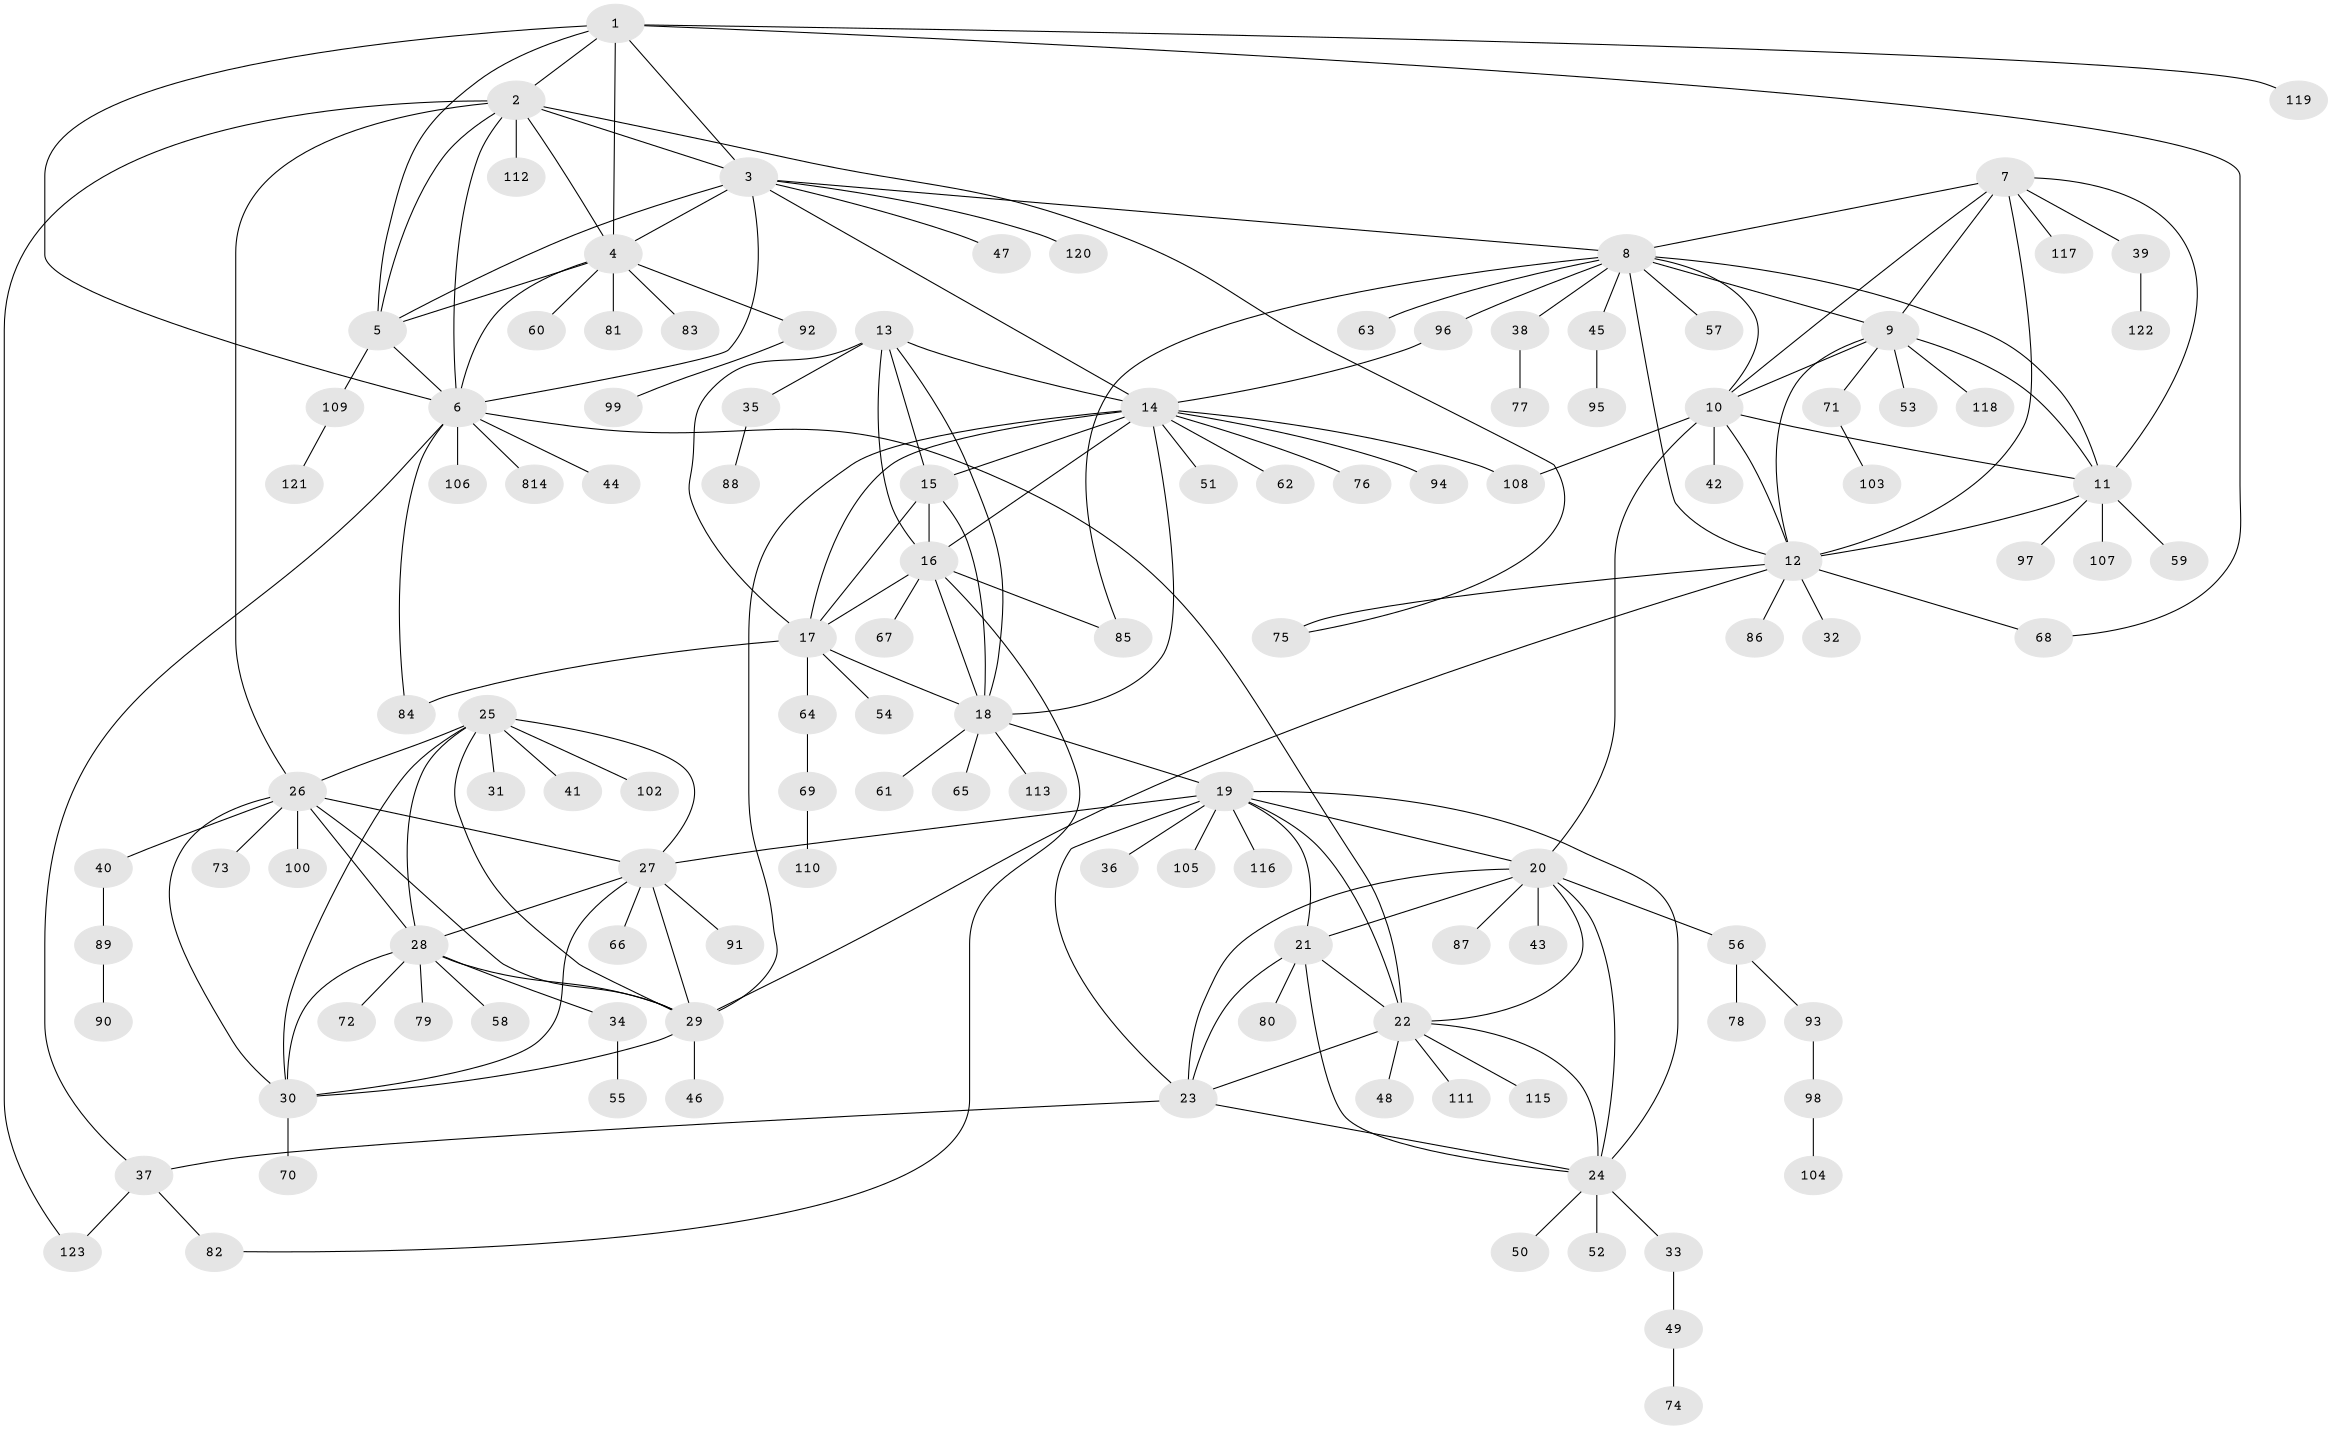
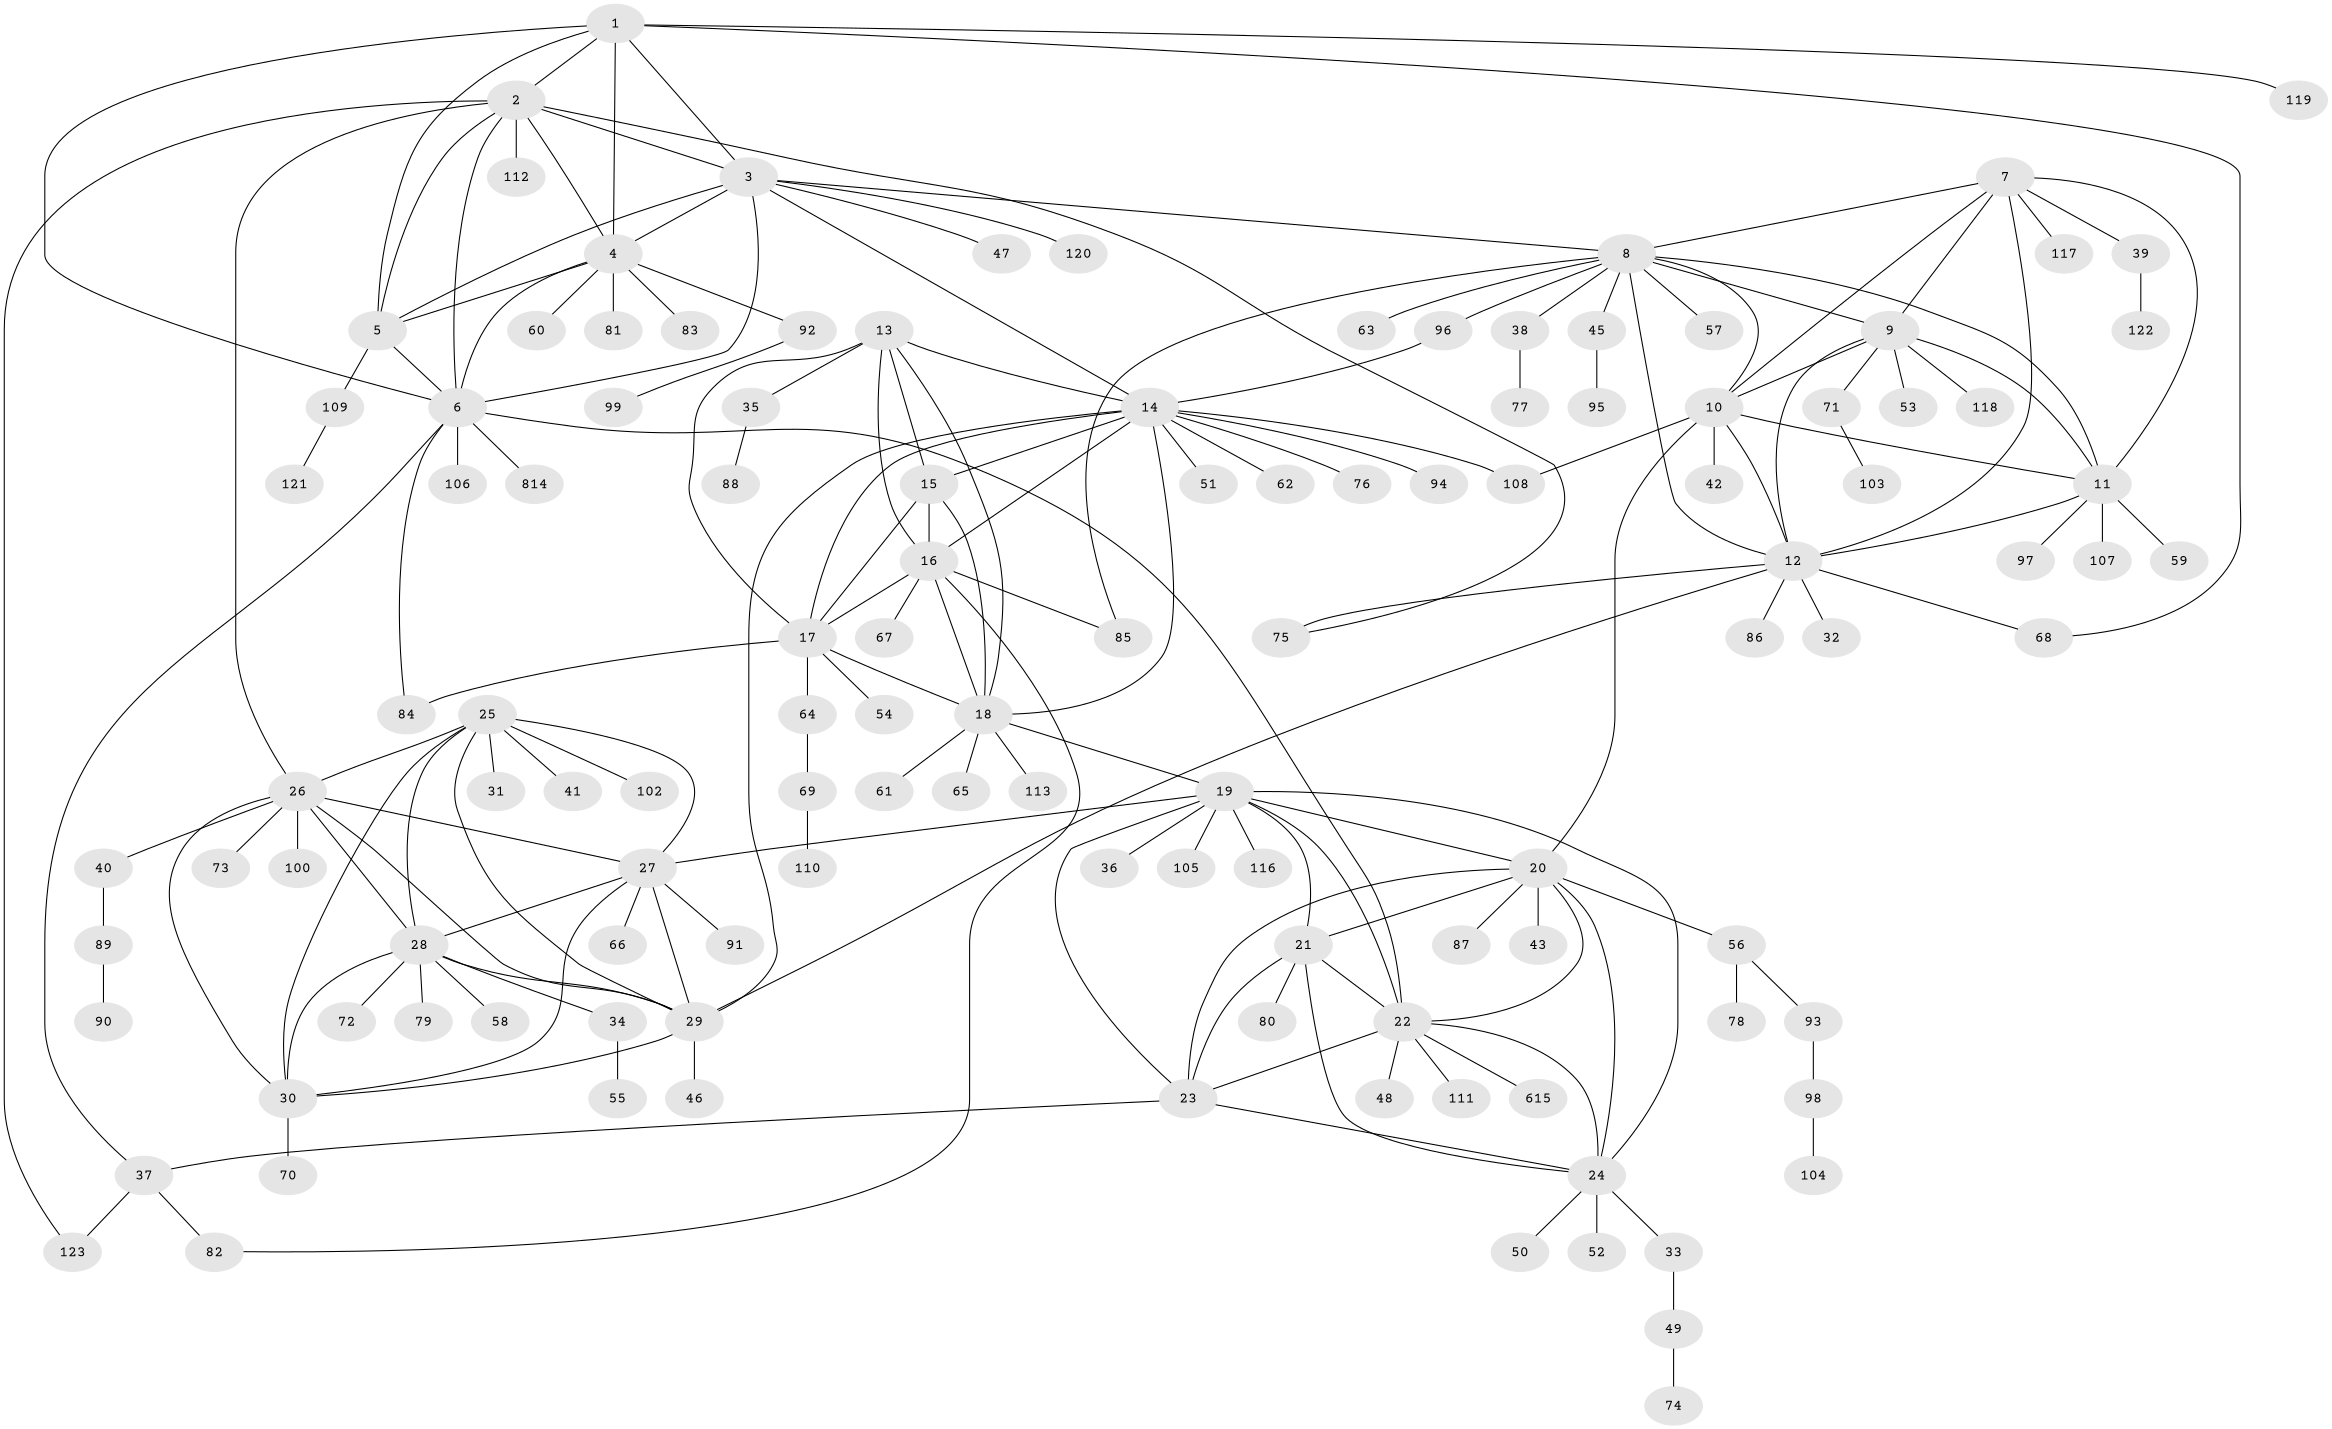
(611, 484) -> none
(1538, 1099) -> (1538, 1099)
